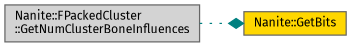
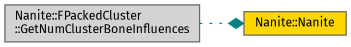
(295, 23) -> (295, 23)
